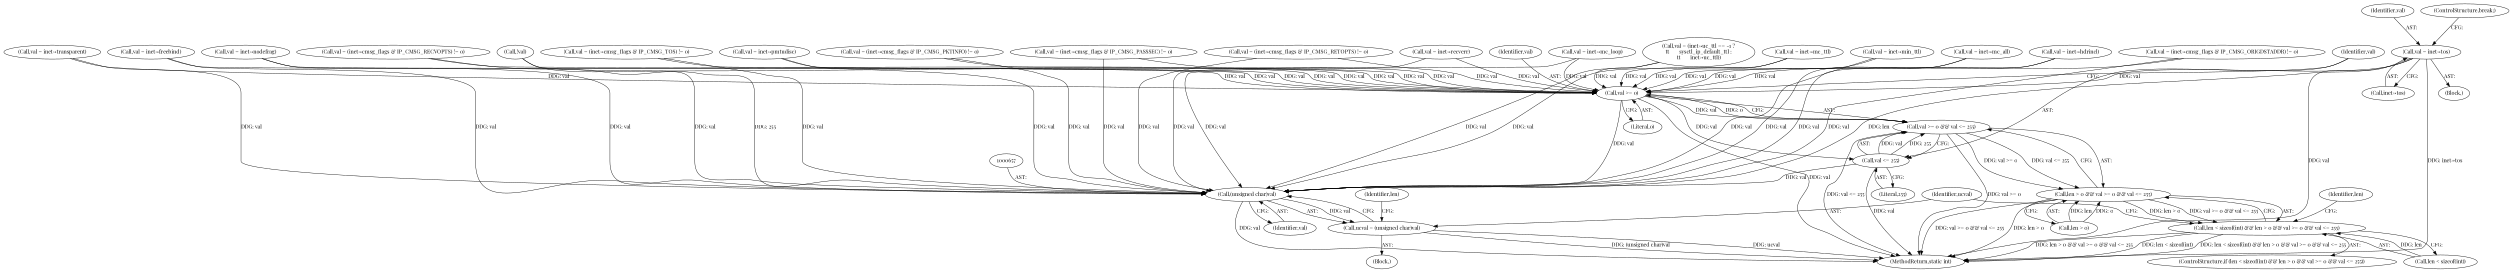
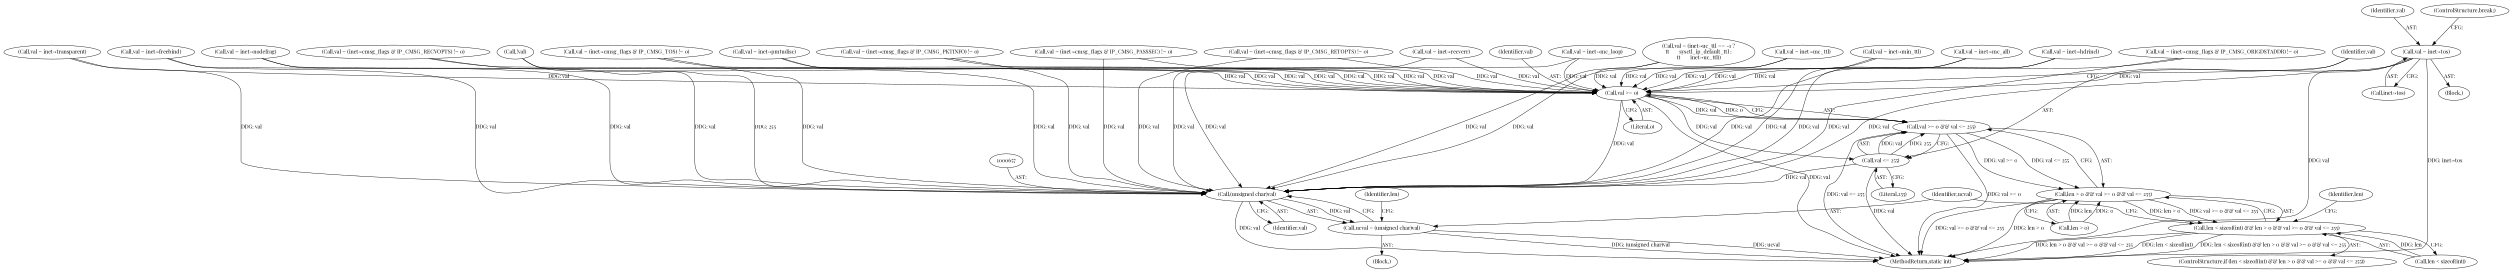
(1879, 127) -> (1879, 127)
